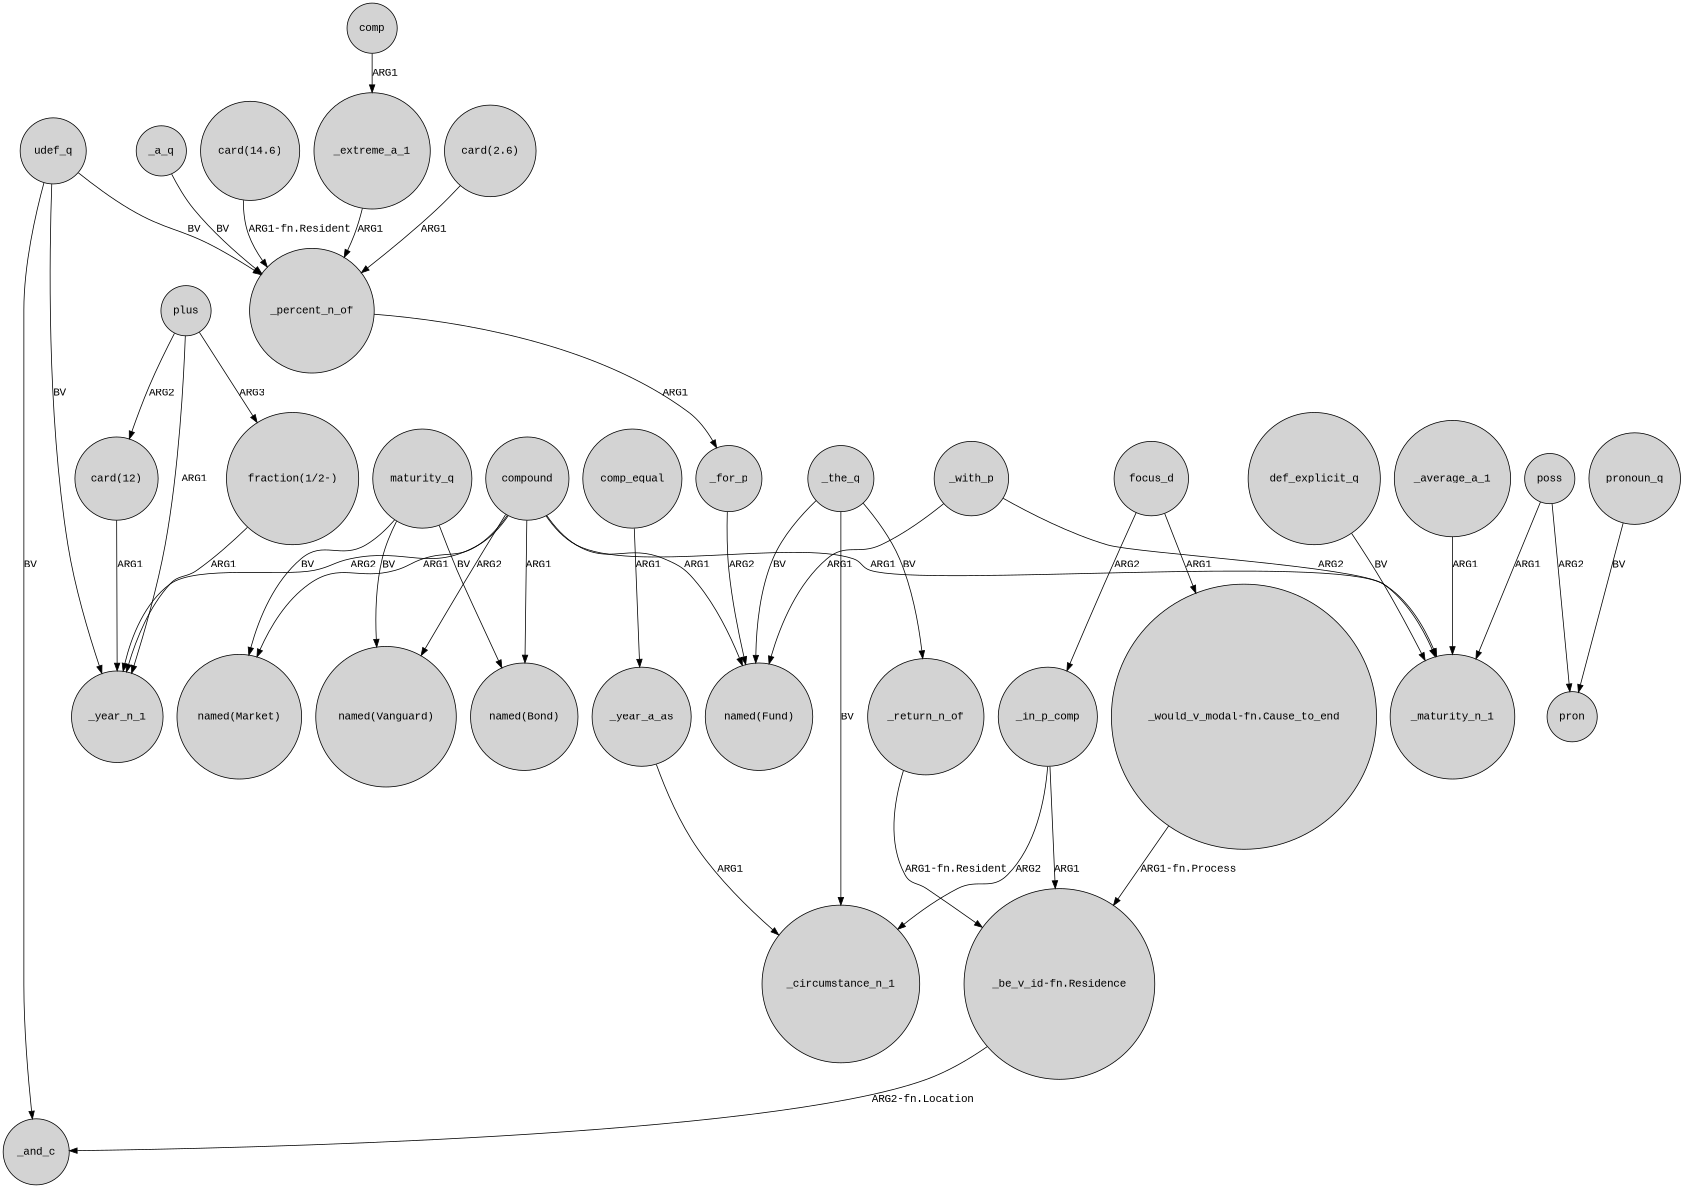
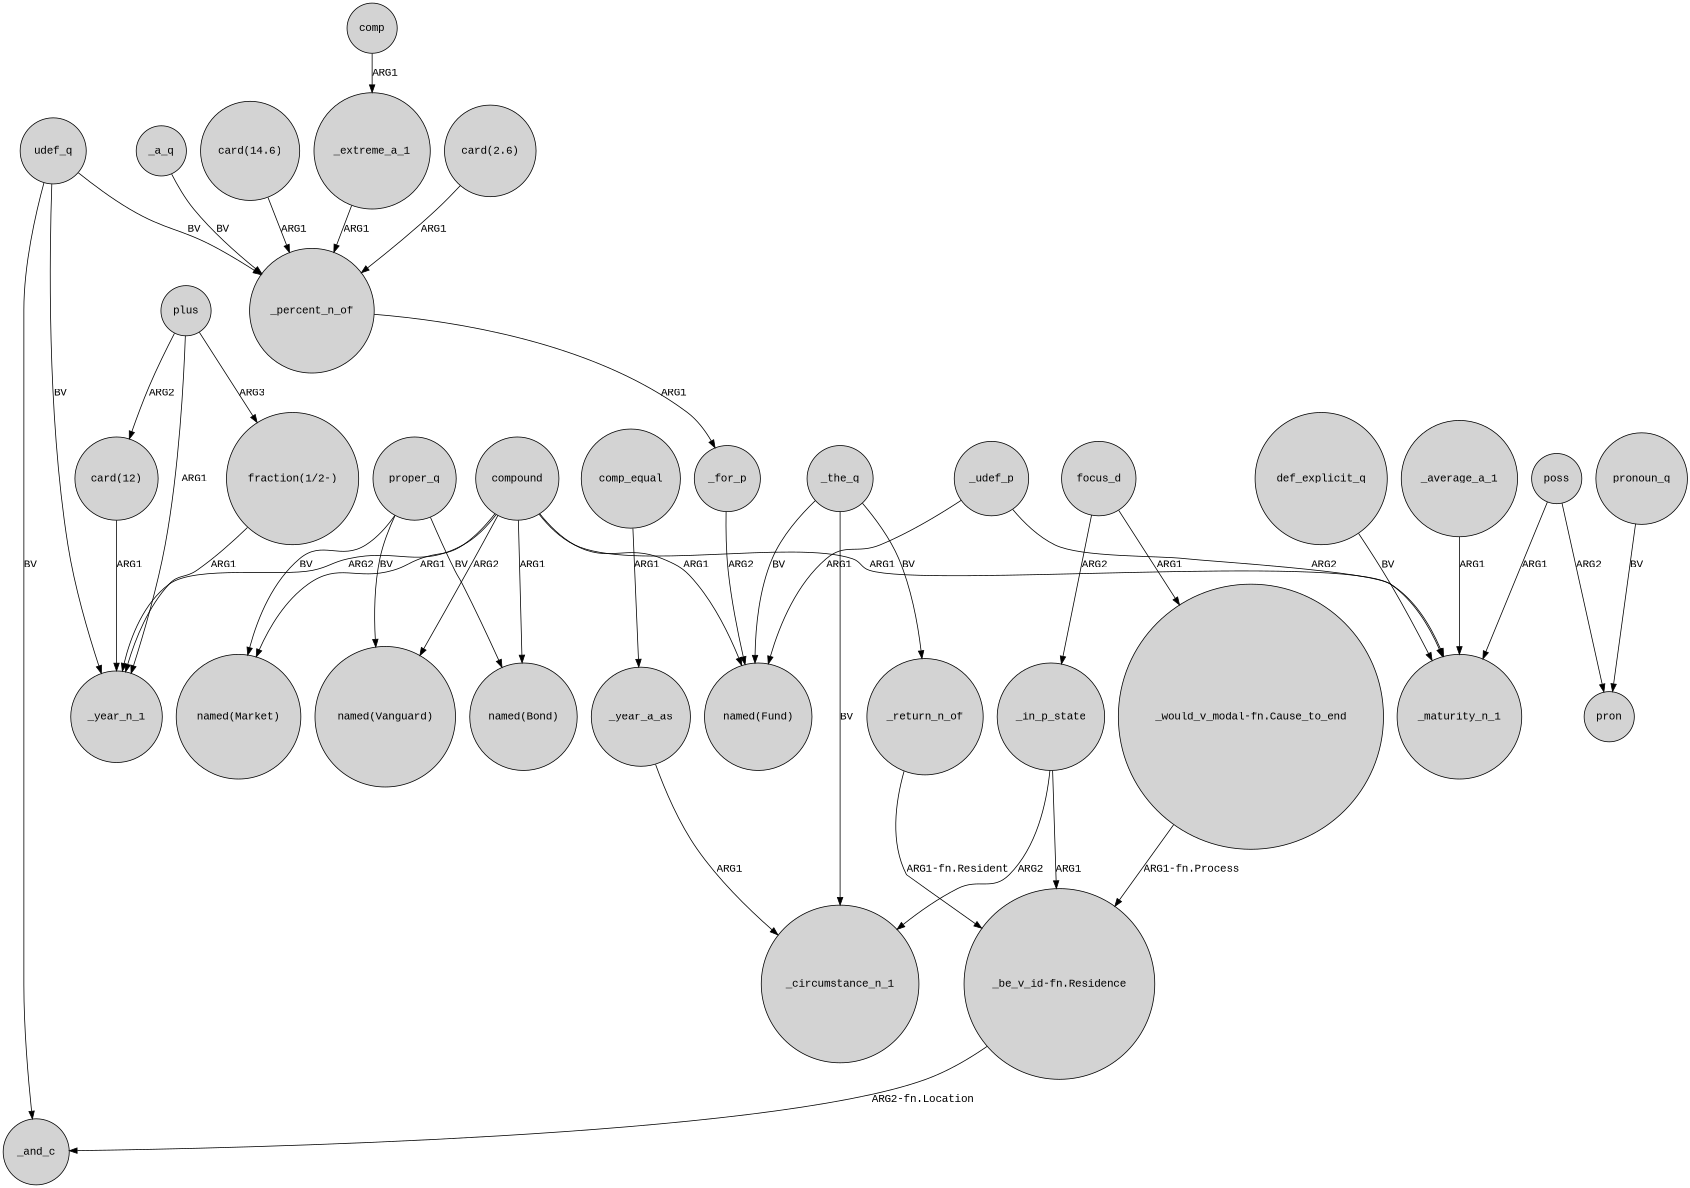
(300, 229) -> (294, 229)
(422, 479) -> (415, 479)
(971, 479) -> (991, 479)
(1048, 717) -> (1051, 717)
